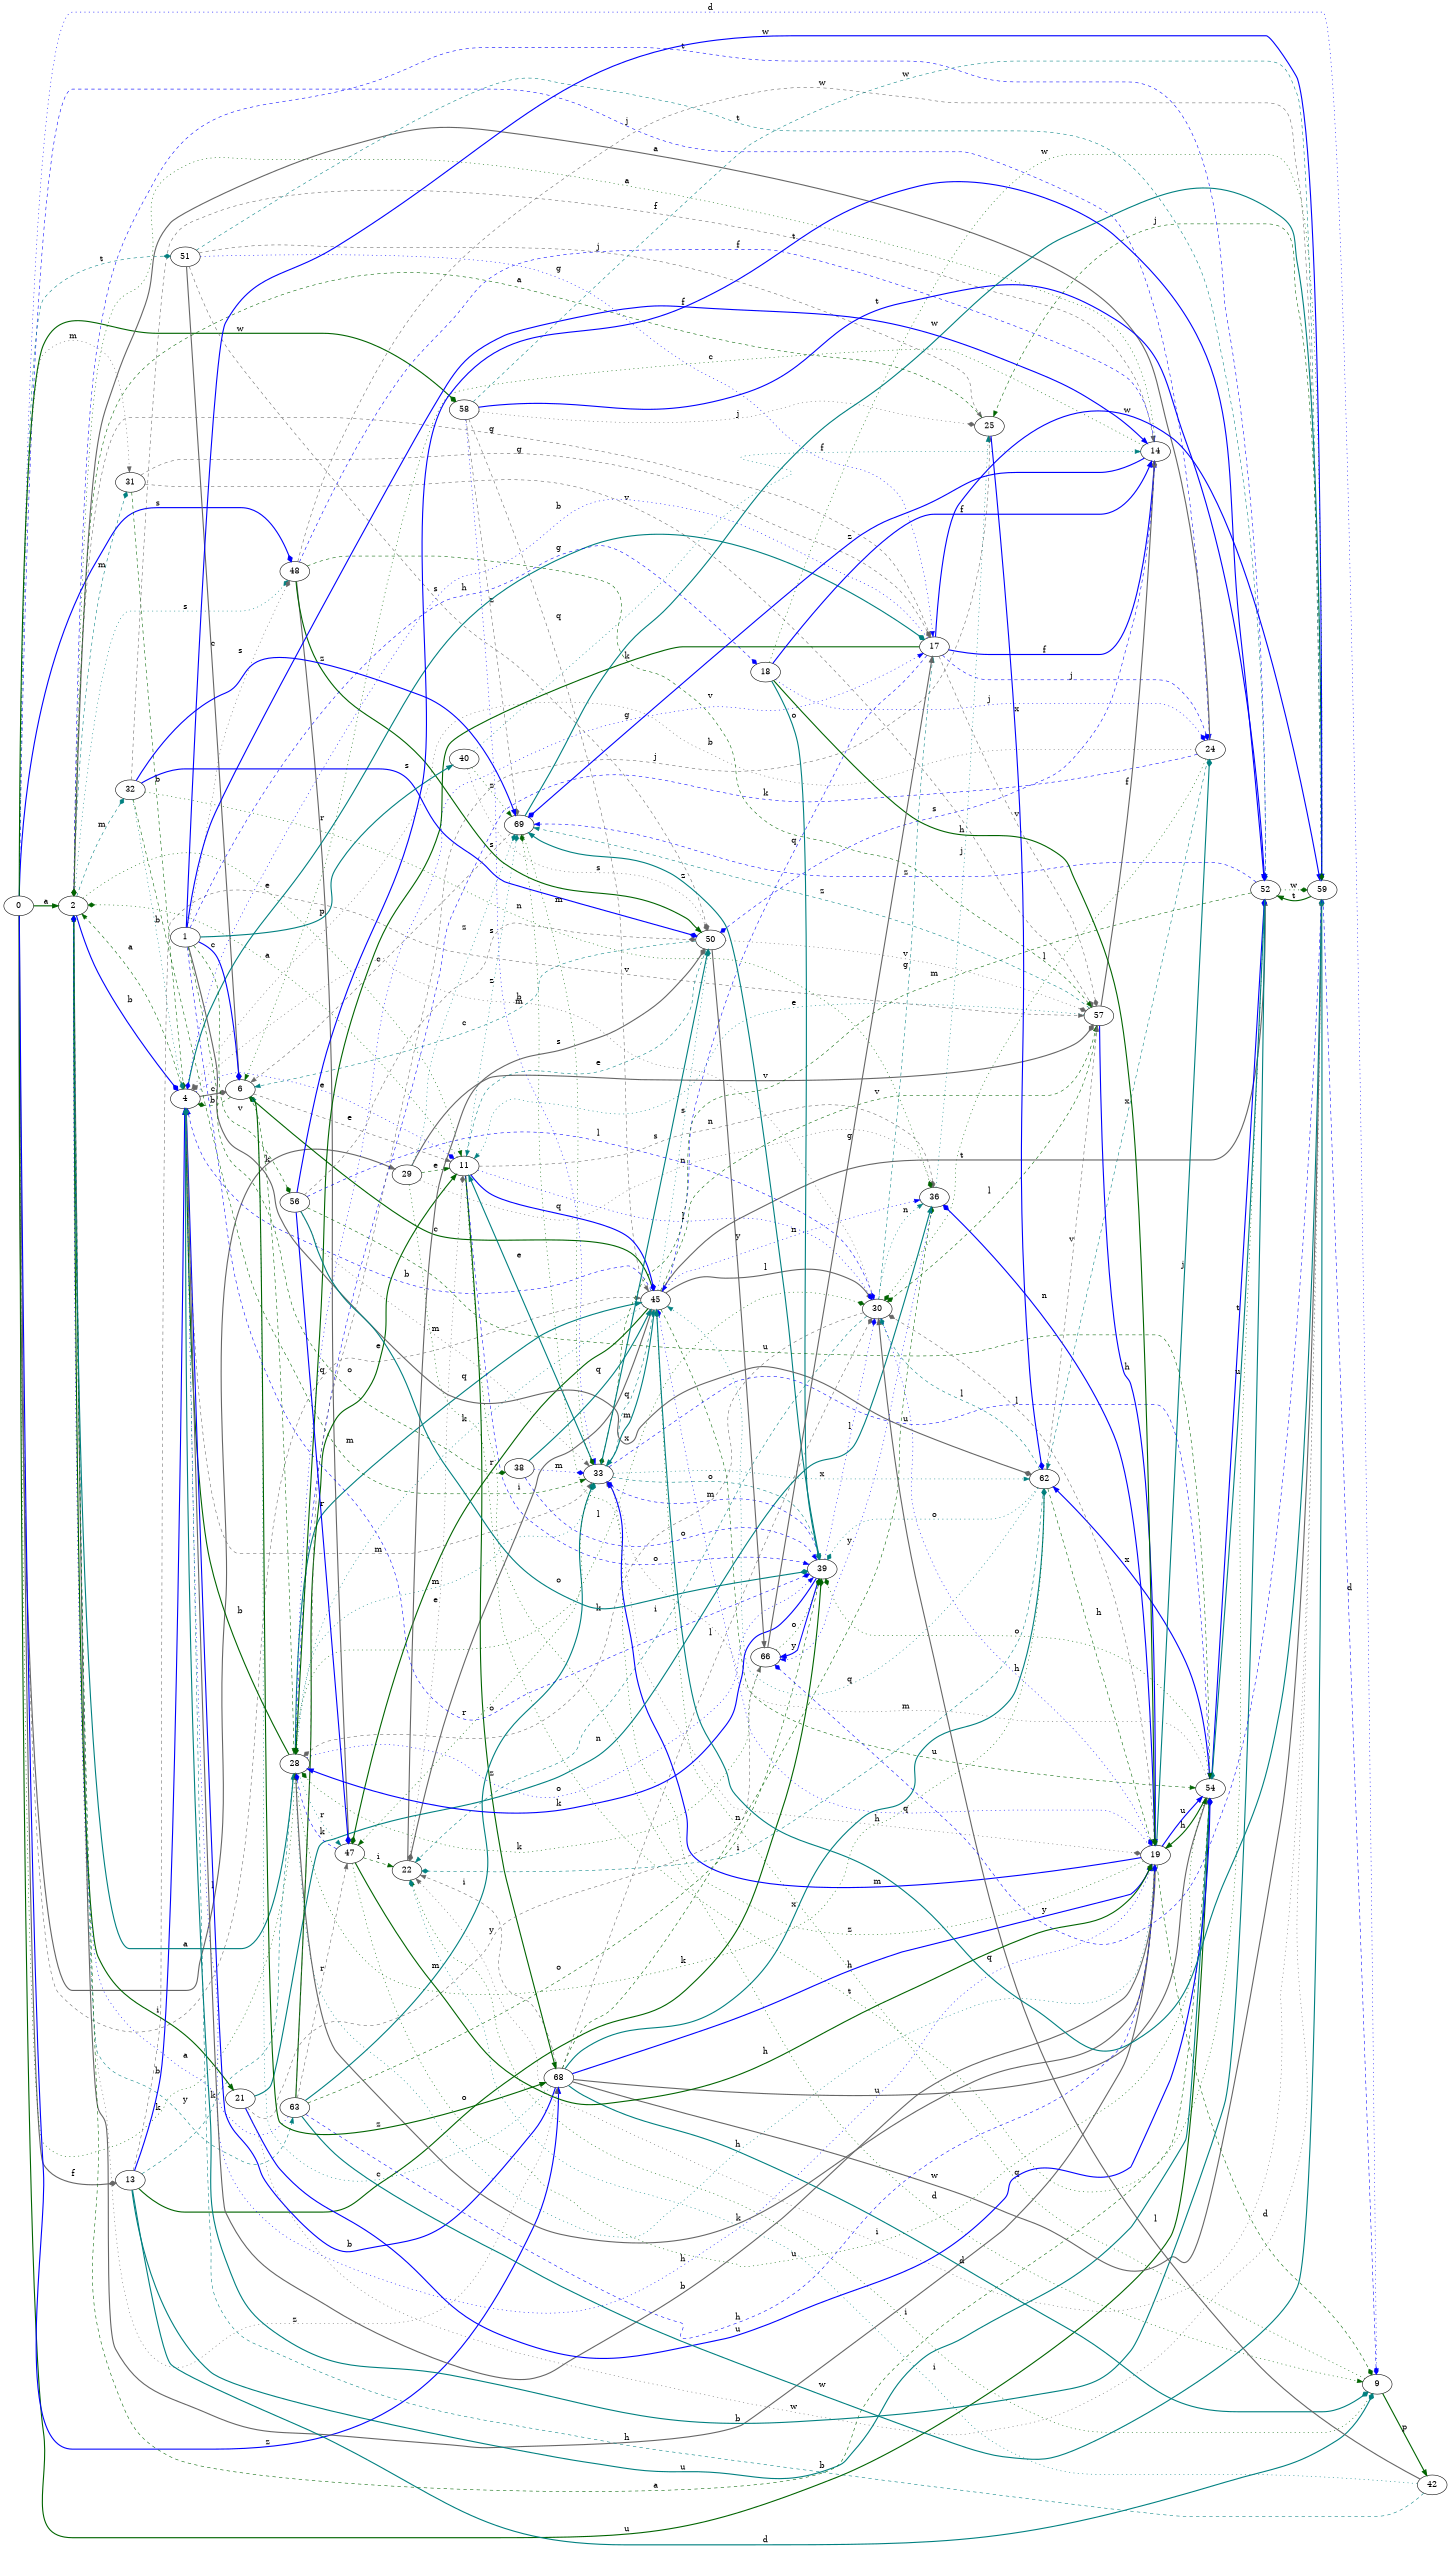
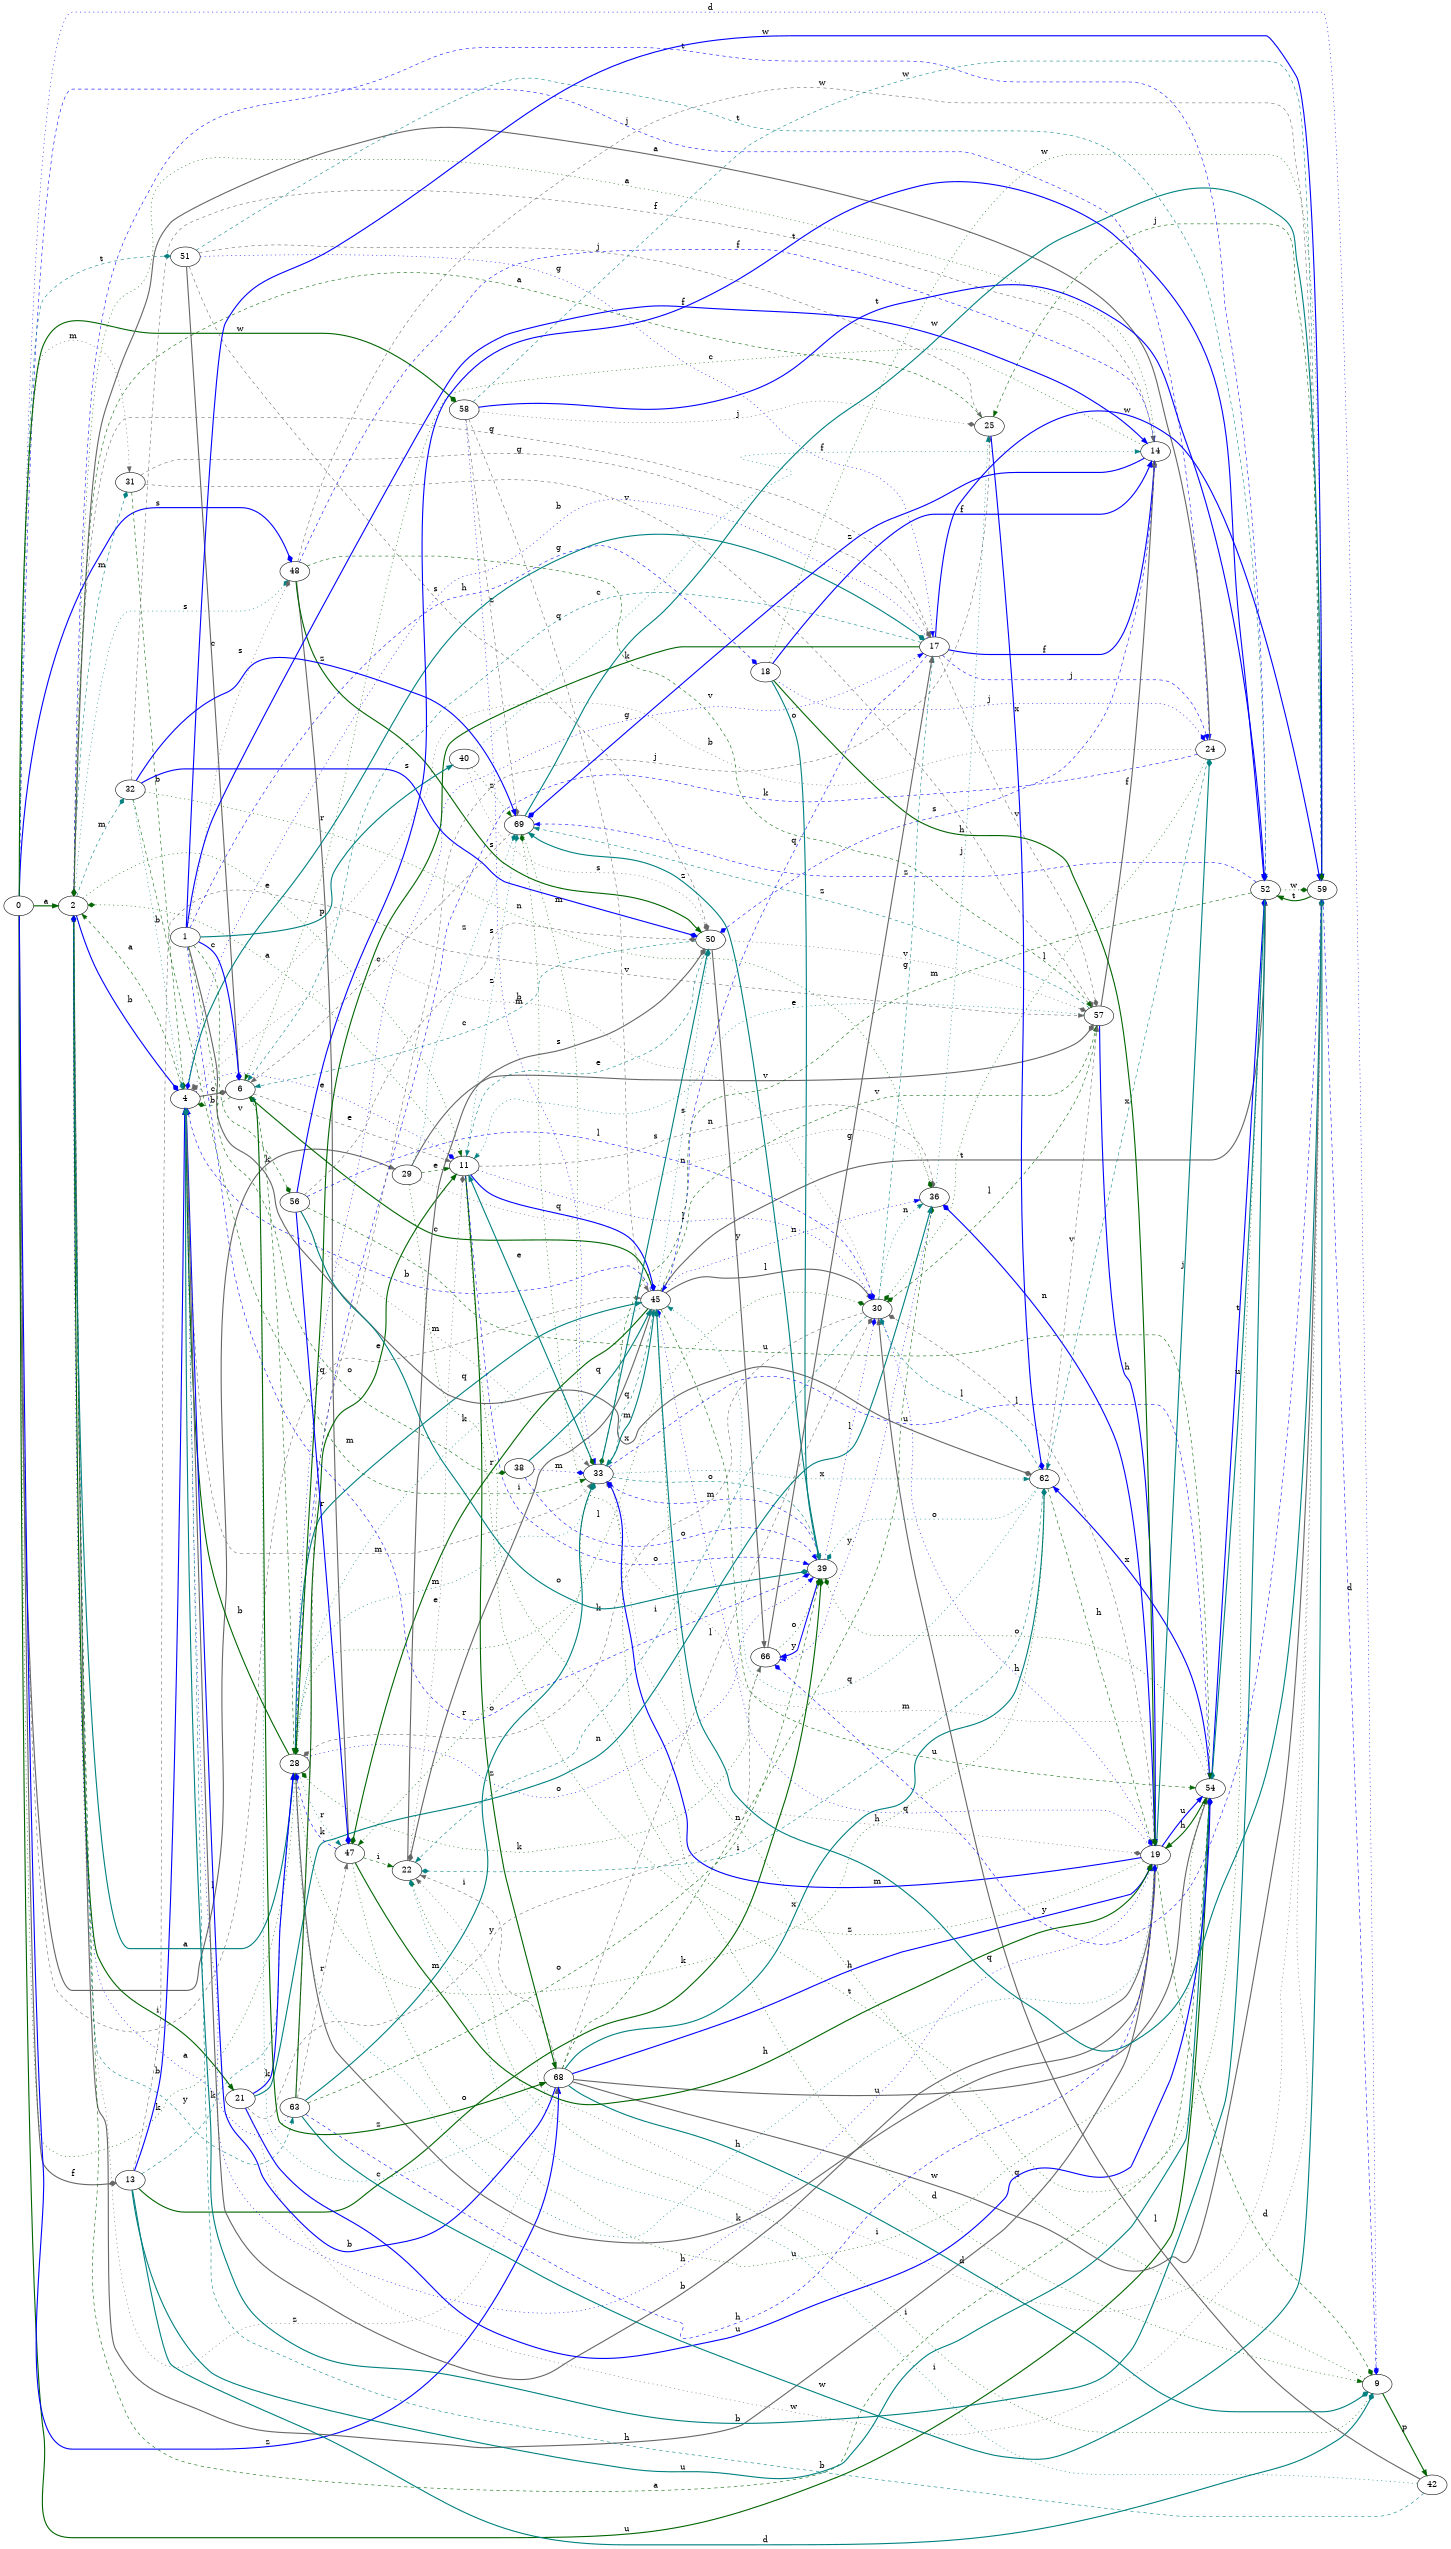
none -> (481, 680)
(1085, 680) -> (1085, 680)
(620, 1798) -> (279, 1940)
